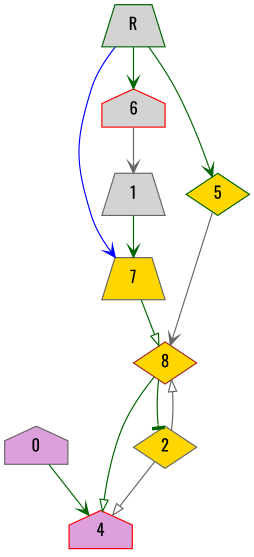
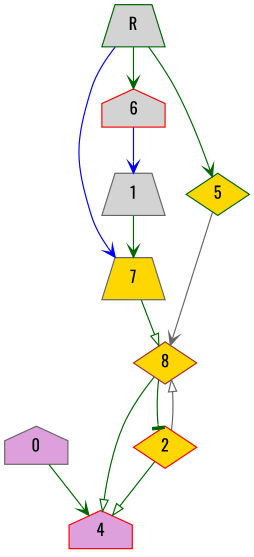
(133, 144) -> (133, 144)
(165, 447) -> (165, 447)
(137, 484) -> (137, 484)
